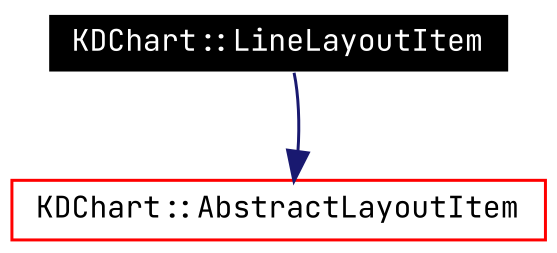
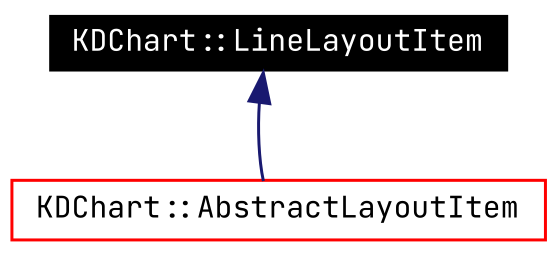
(298, 112) -> (259, 142)
